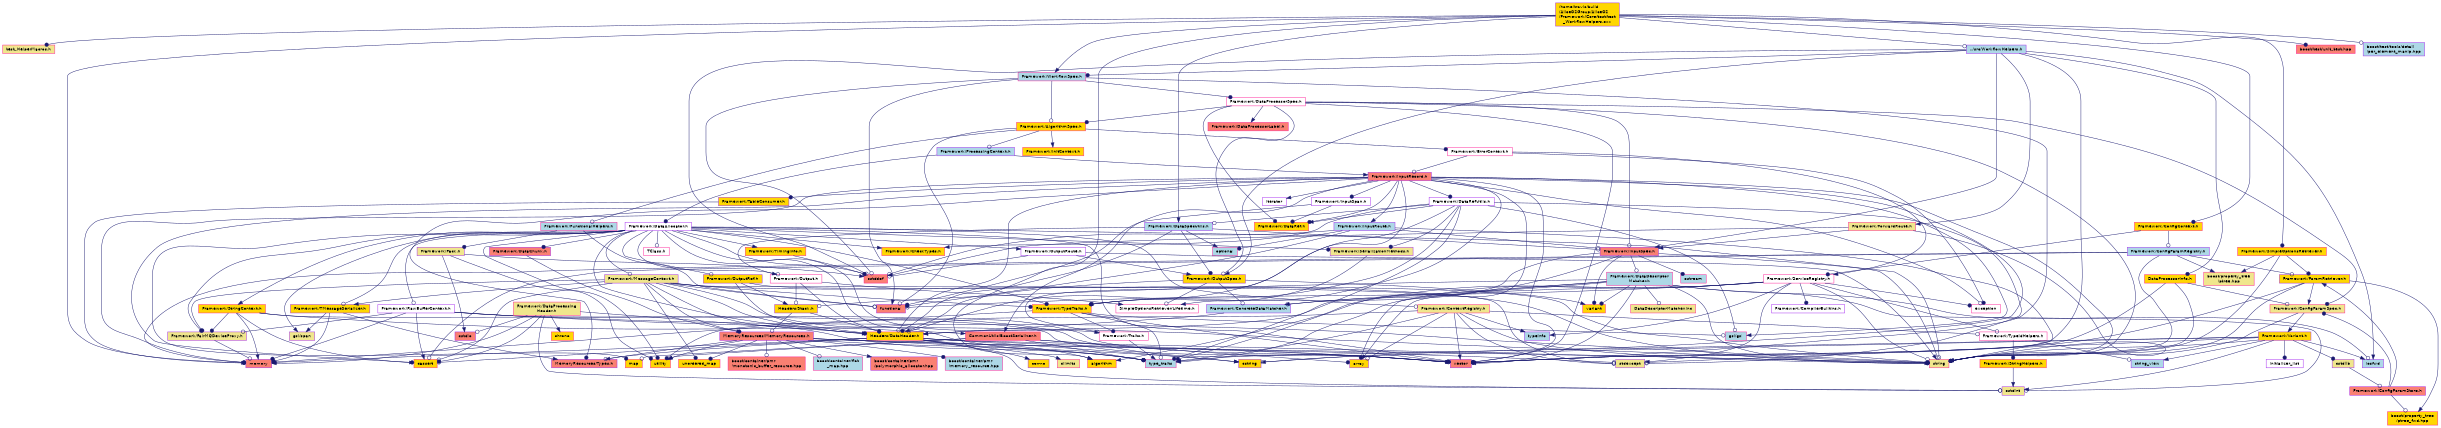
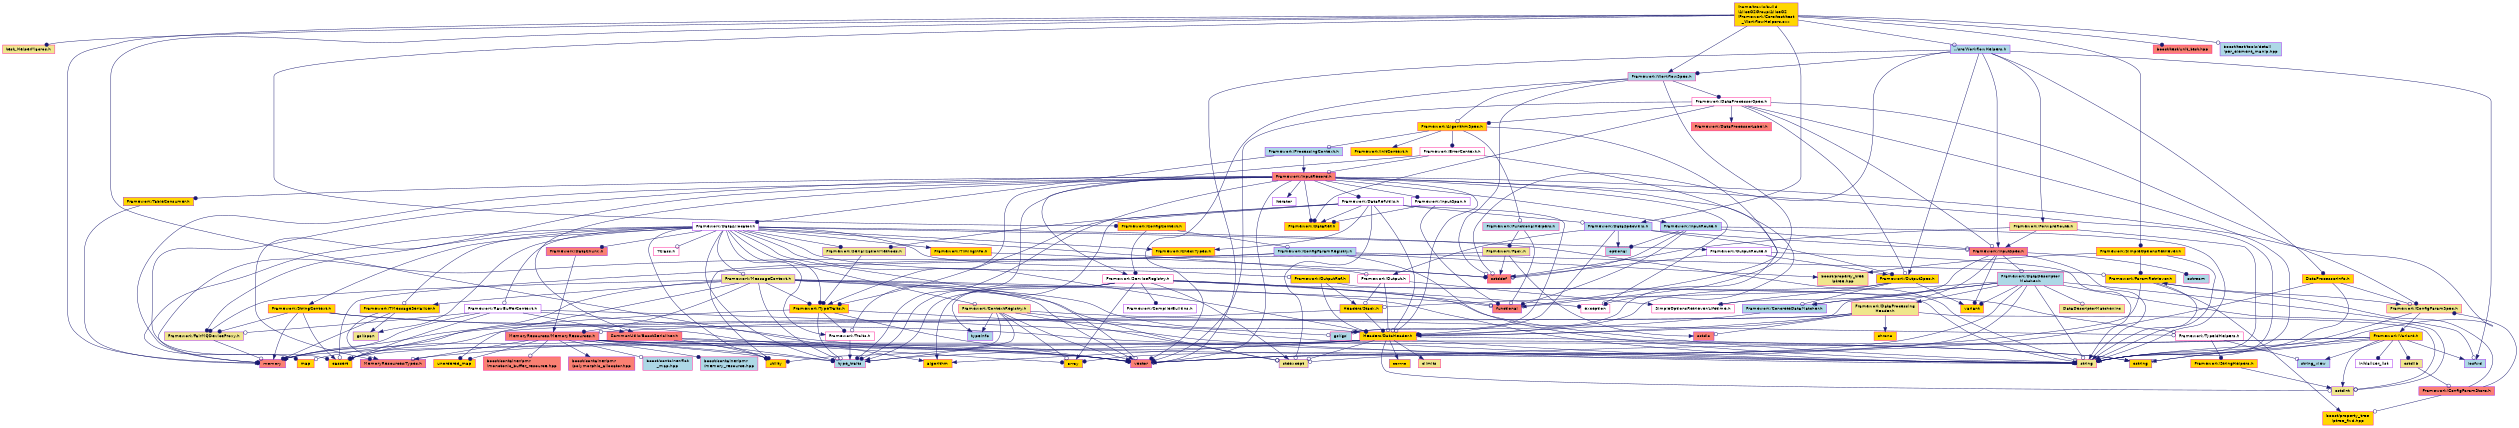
none -> (1960, 293)
